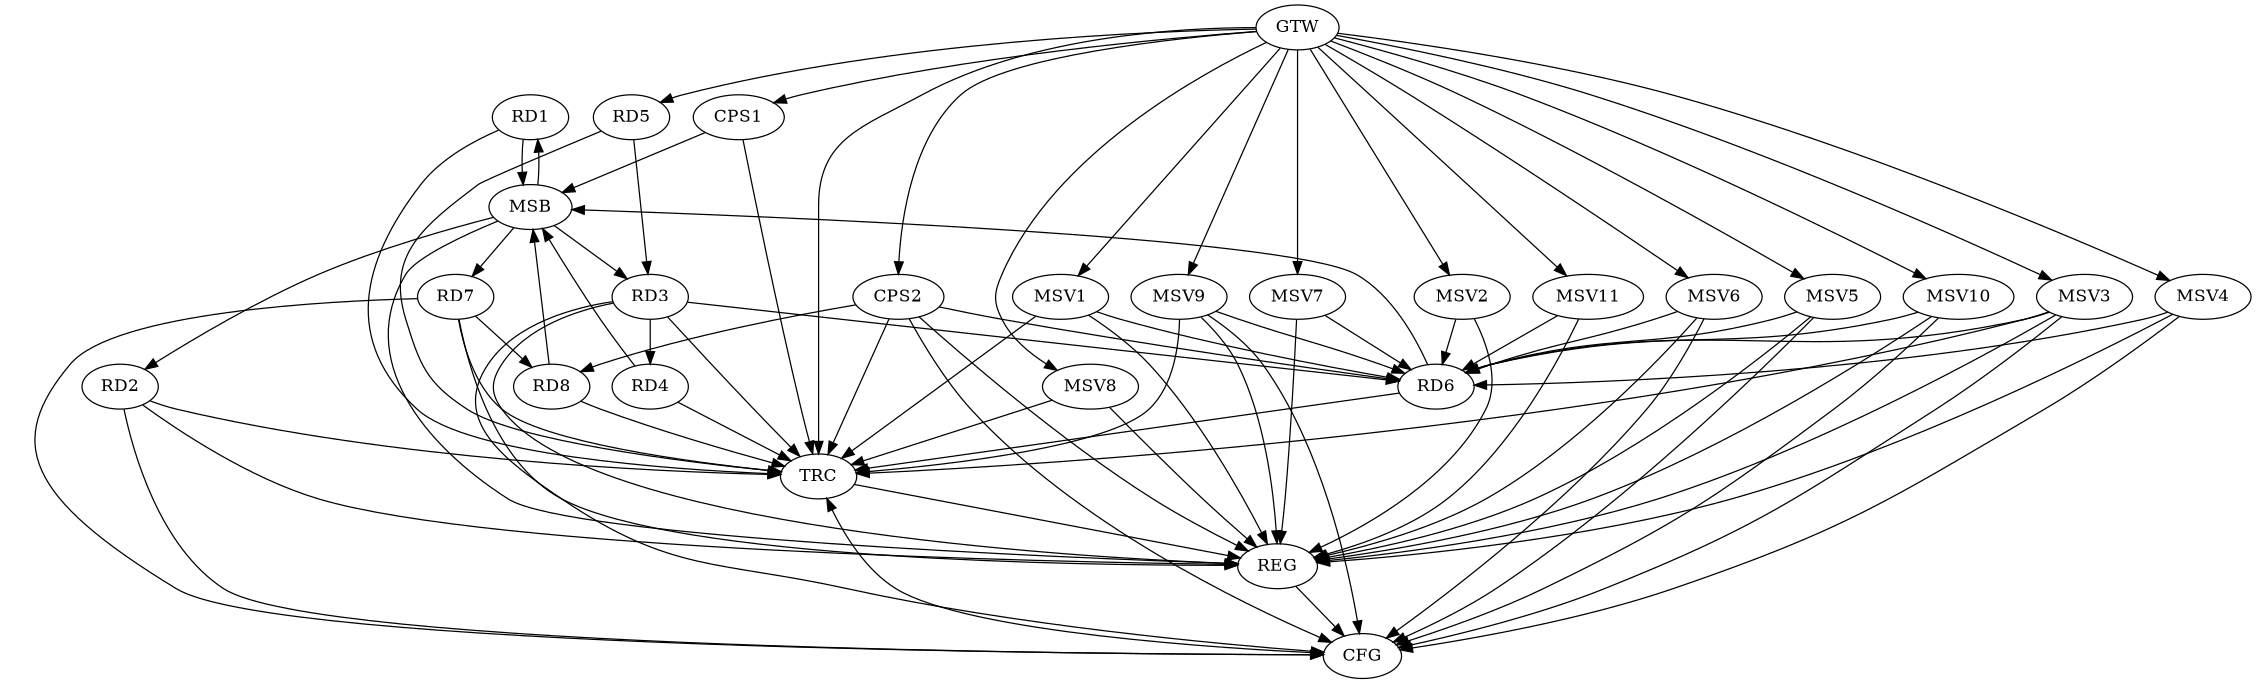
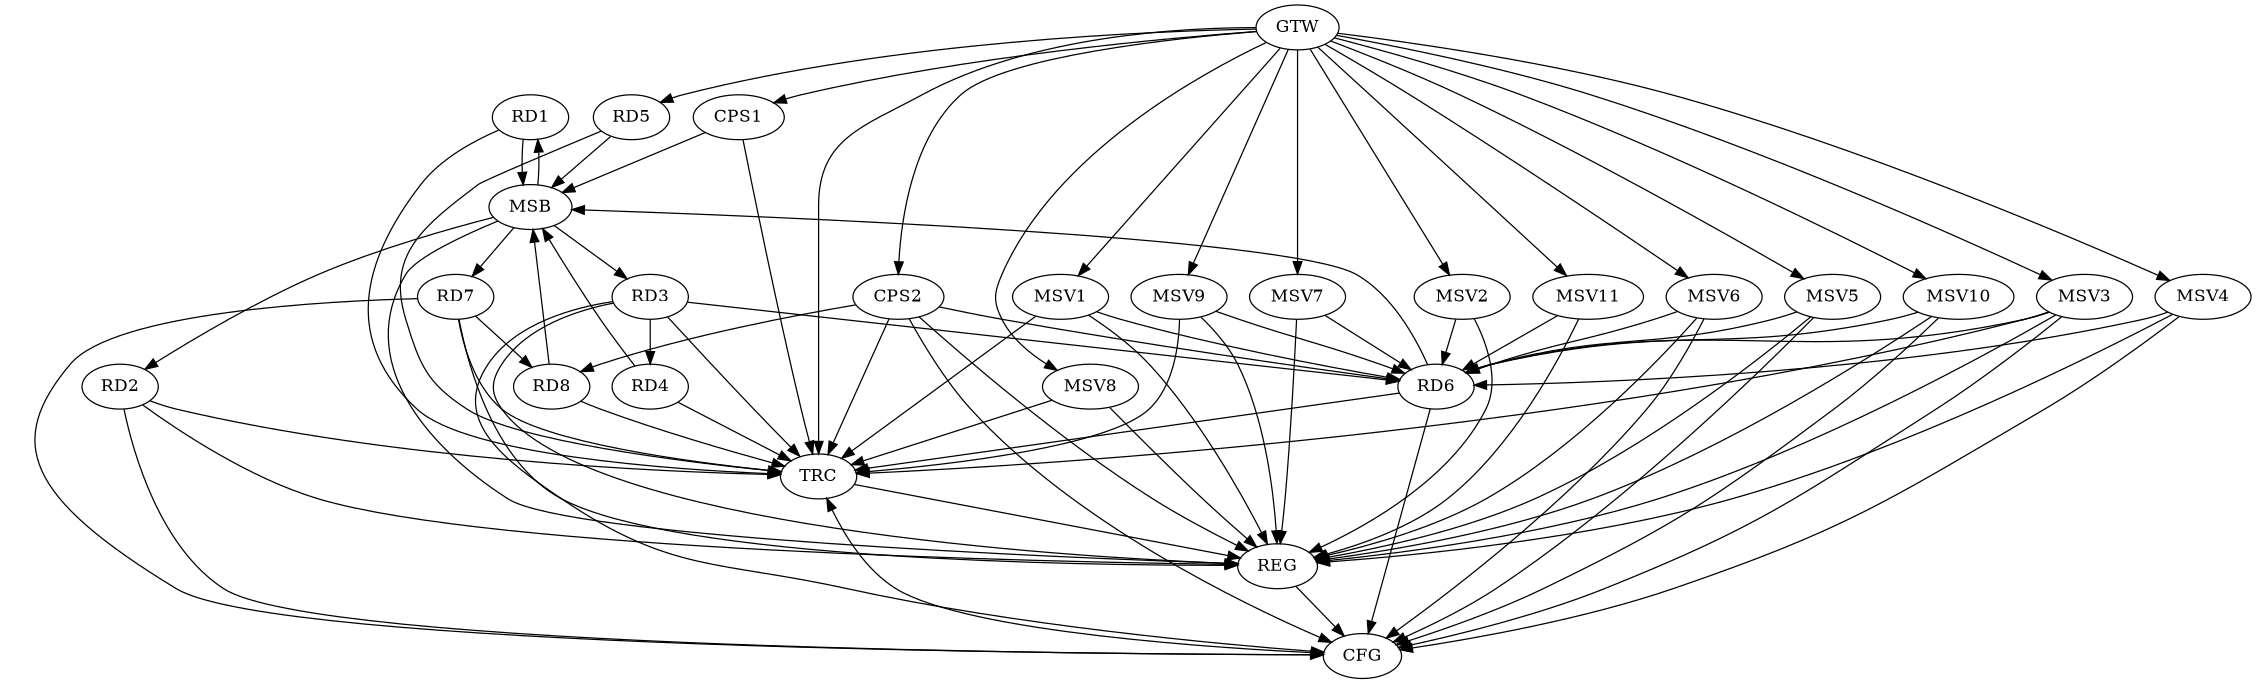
(640, 201) -> (586, 158)
(1310, 453) -> (1401, 515)
